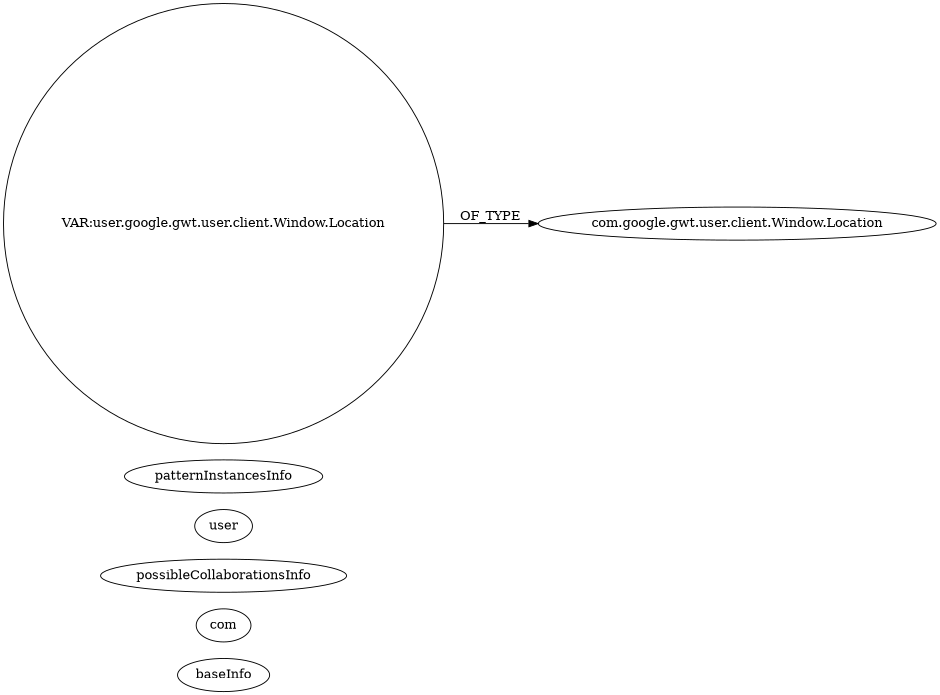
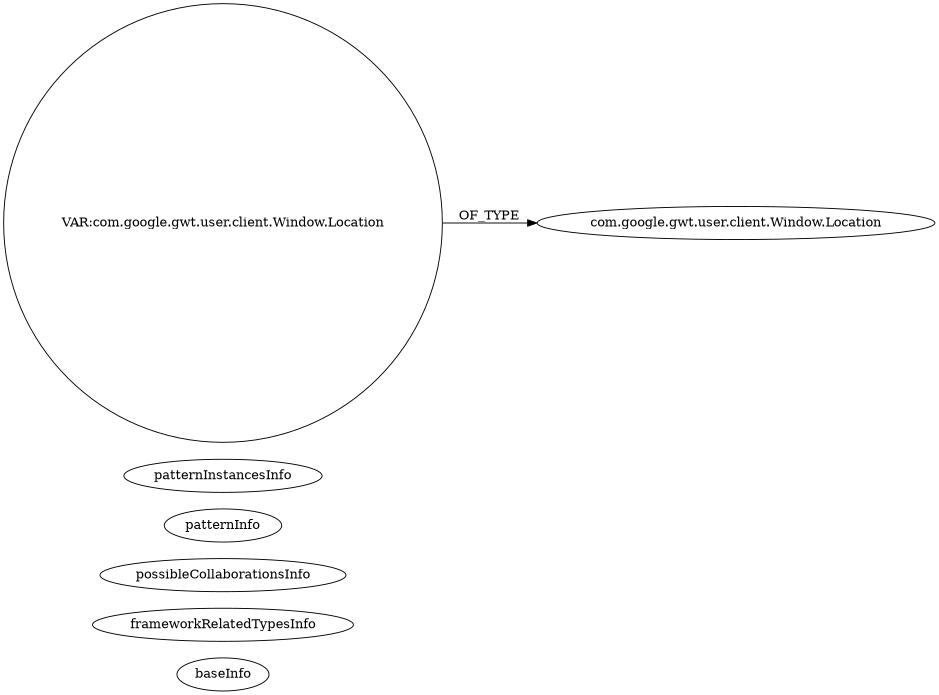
(224, 224) -> (223, 223)
(224, 526) -> (223, 525)
(224, 625) -> (223, 625)
